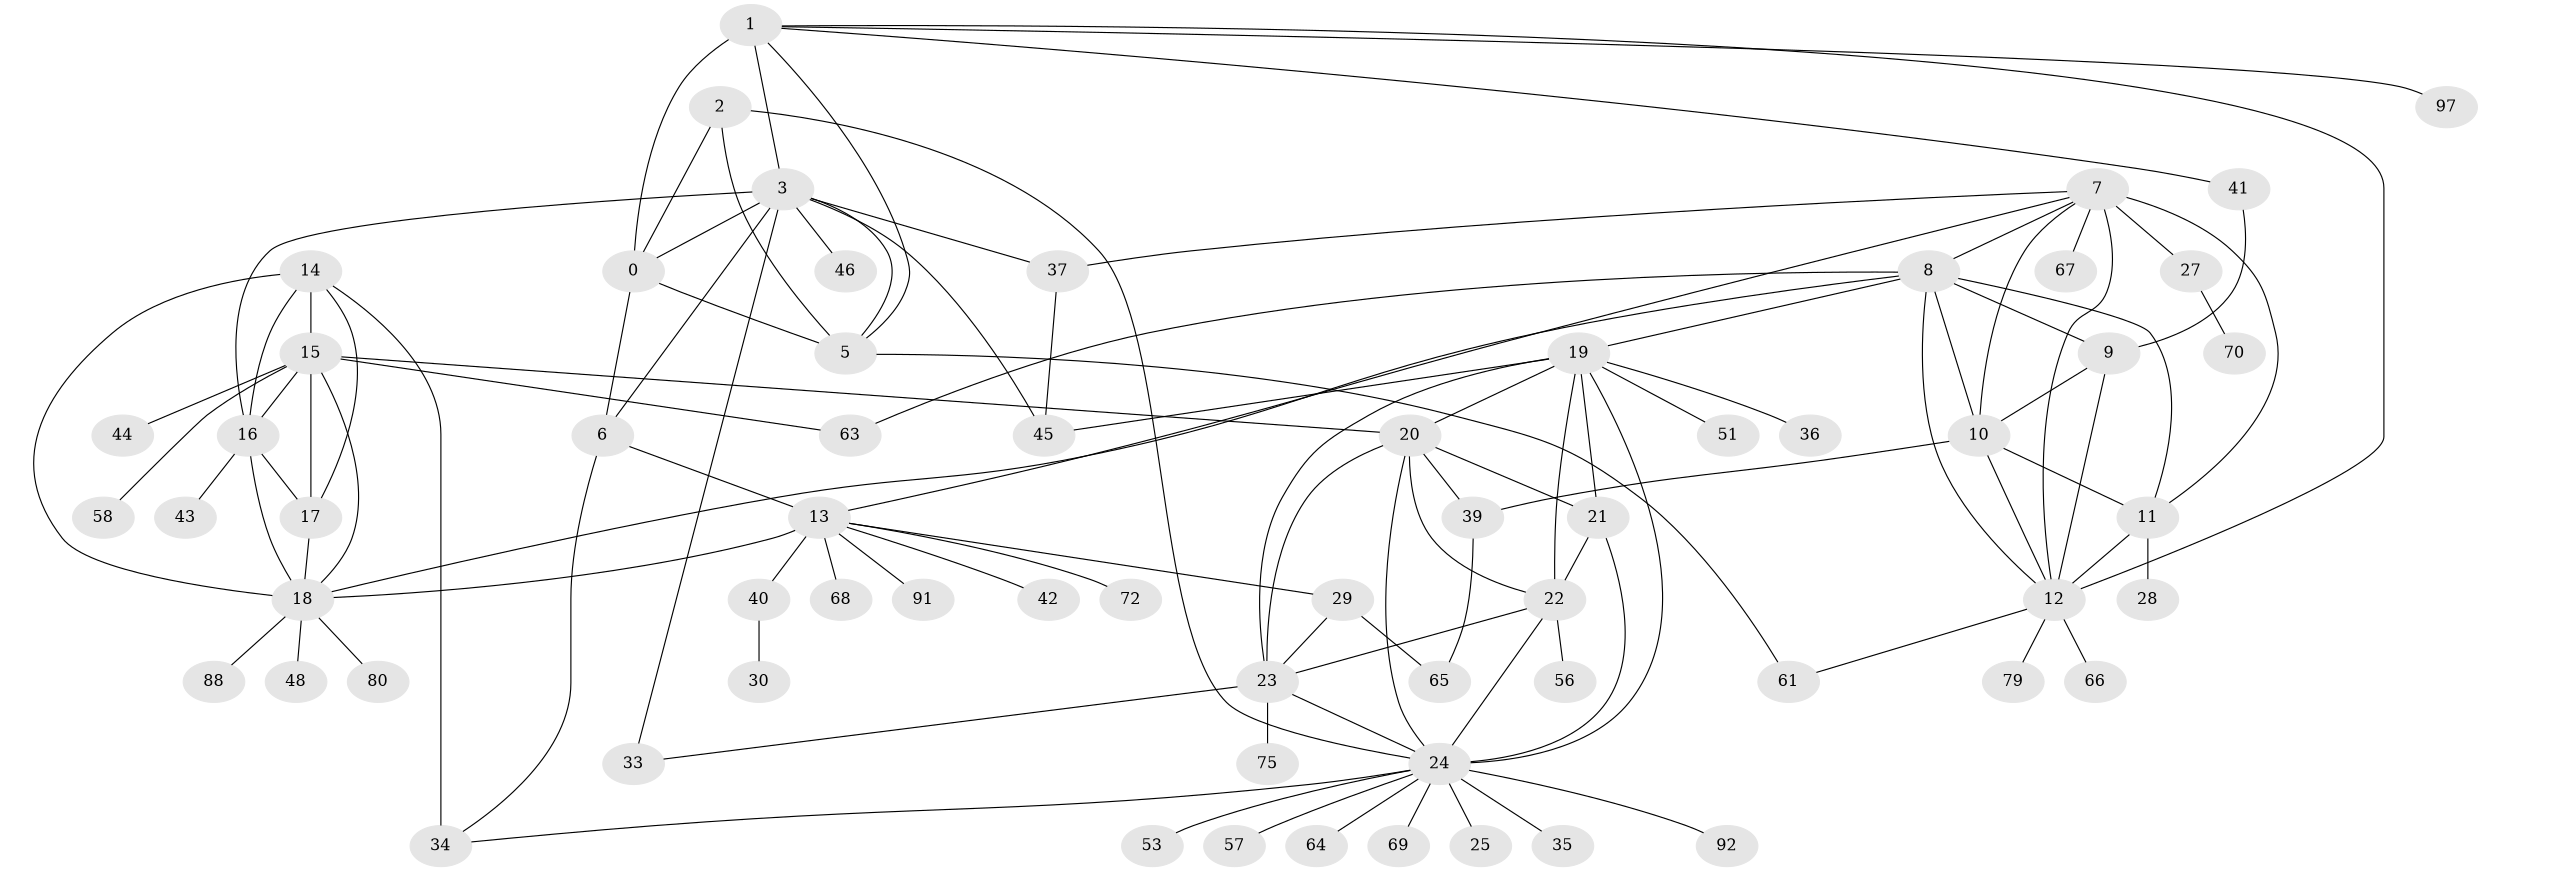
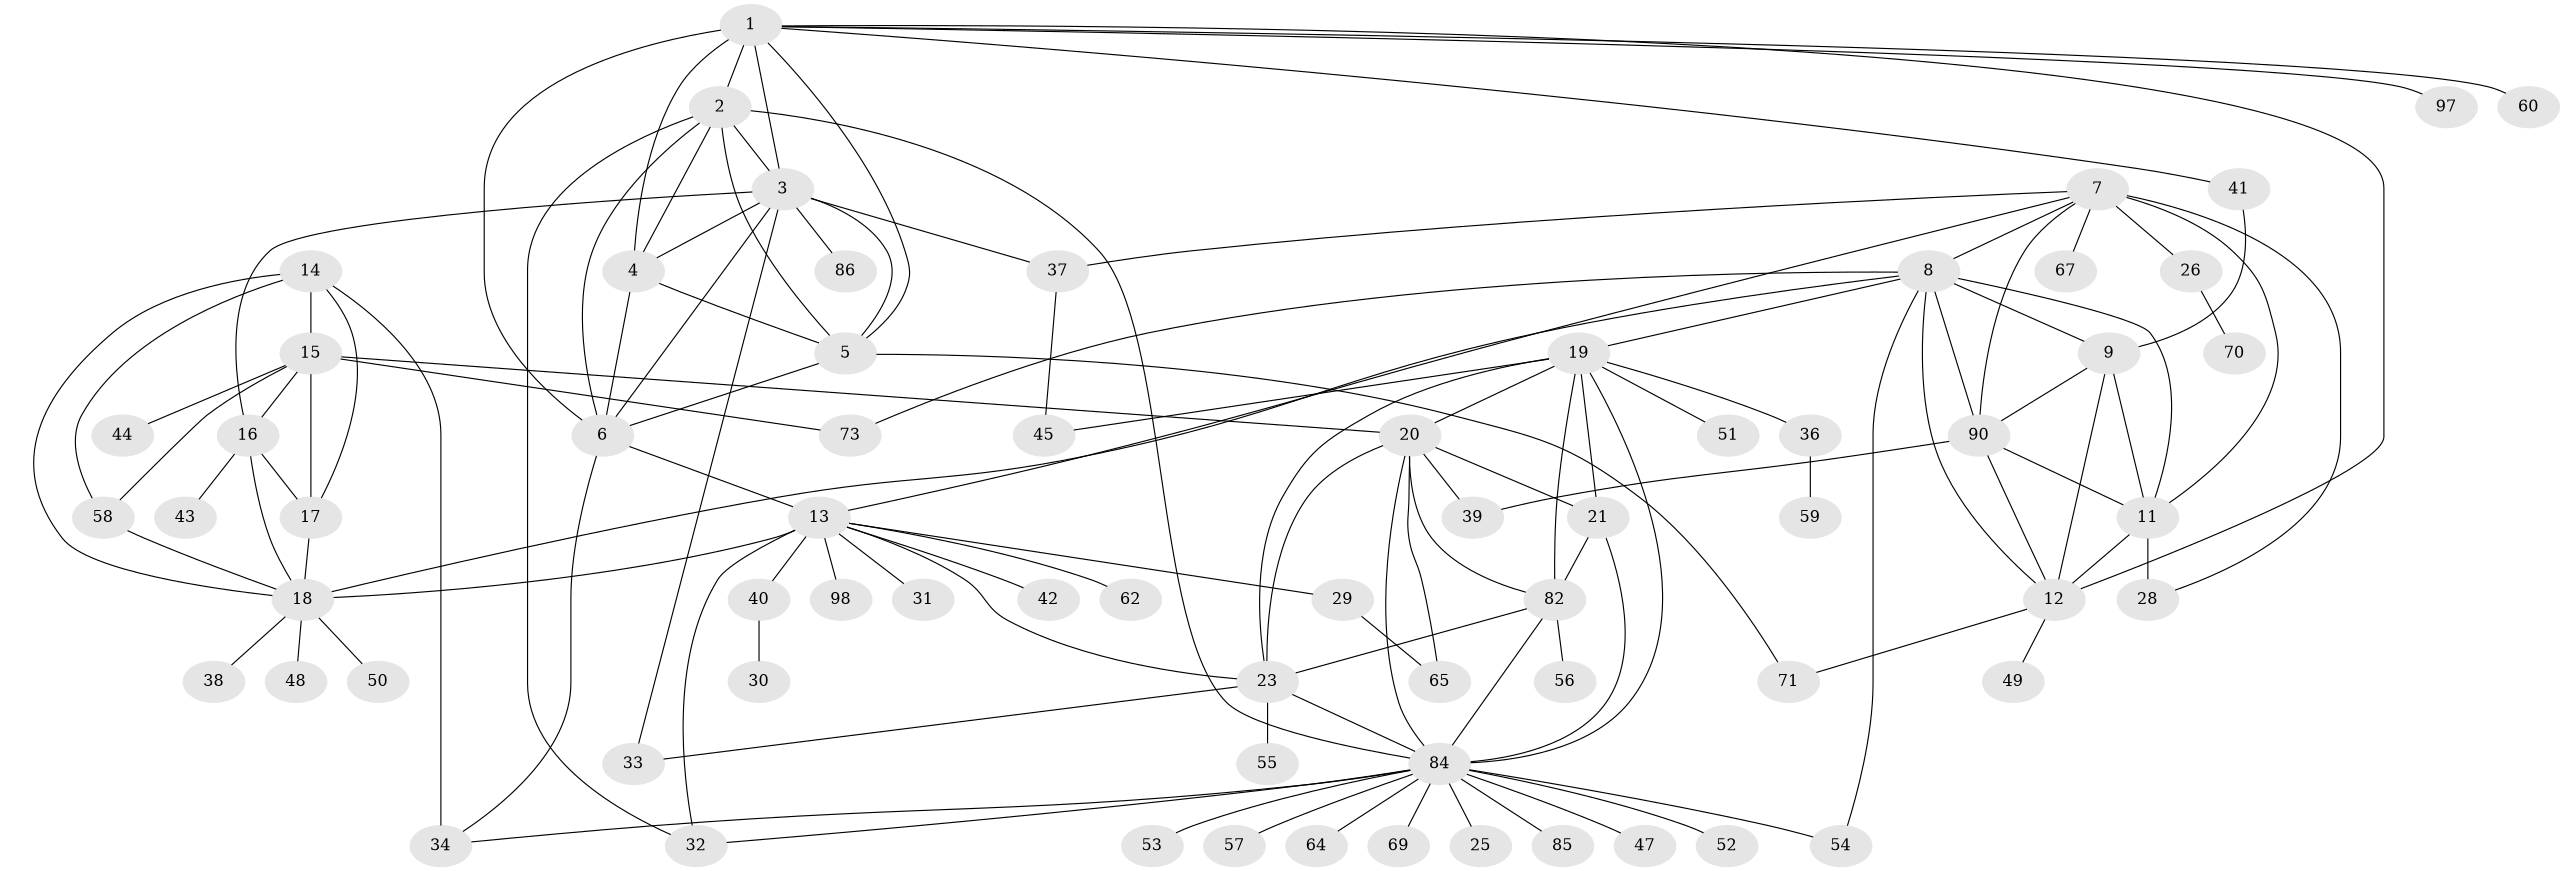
none -> (736, 66)
none -> (2529, 107)
none -> (488, 169)
none -> (593, 250)
(634, 271) -> (634, 271)
(846, 271) -> (846, 271)
(2191, 271) -> (2191, 271)
(942, 286) -> (752, 148)
(264, 349) -> (134, 355)
(2055, 375) -> (2341, 372)
none -> (720, 396)
(850, 436) -> (850, 436)
(1979, 436) -> (1979, 436)
none -> (2128, 436)
(357, 480) -> (201, 561)
none -> (1810, 518)
(841, 600) -> (841, 600)
(923, 600) -> (923, 600)
(1131, 600) -> (1131, 600)
(1555, 600) -> (1555, 600)
(1468, 602) -> (1415, 560)
(1305, 641) -> (1030, 631)
(214, 682) -> (214, 682)
(378, 682) -> (378, 682)
(1789, 682) -> (1789, 682)
(2013, 682) -> (2013, 682)
(2095, 682) -> none
(1268, 764) -> (1268, 764)
(1440, 764) -> (1440, 764)
none -> (696, 846)
(1563, 846) -> (1563, 846)
none -> (1645, 846)
(1727, 846) -> (1727, 846)
none -> (1841, 846)
